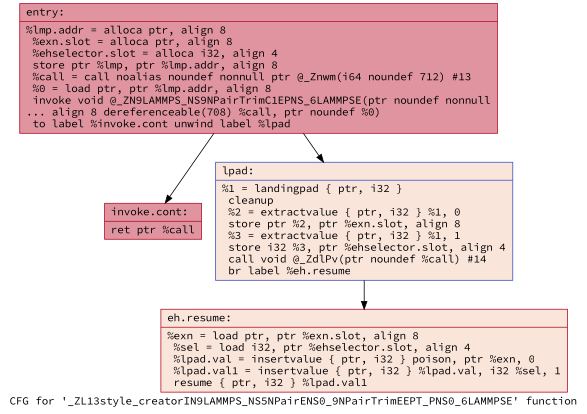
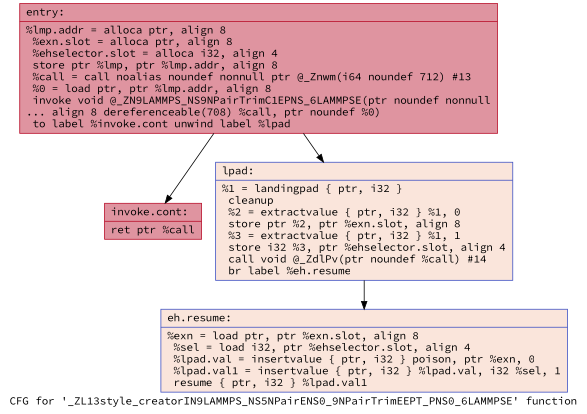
(364, 351) -> (364, 351)
